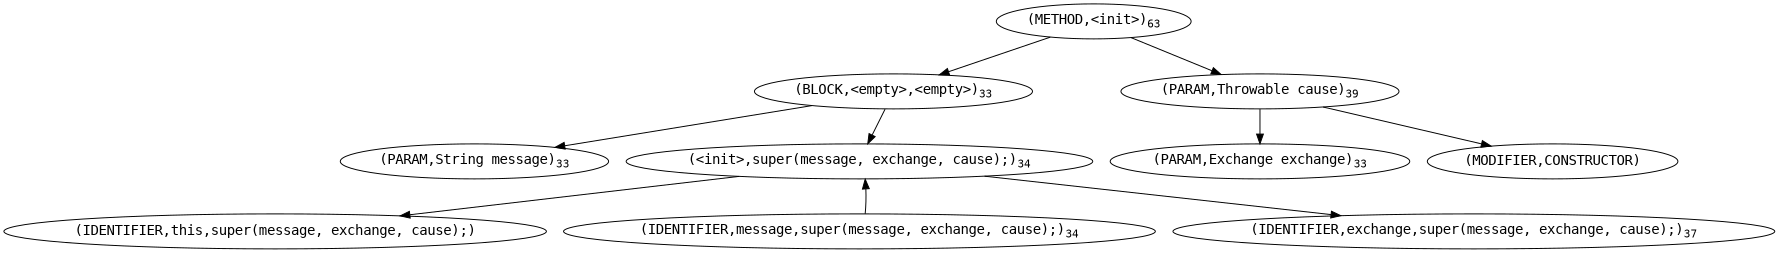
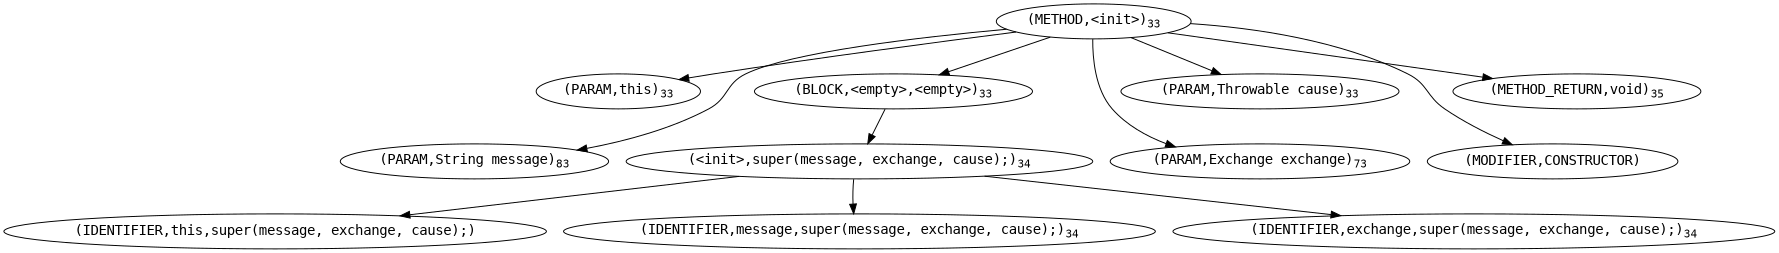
(1154, 20) -> (1154, 20)
(1352, 90) -> (1352, 90)
none -> (618, 91)
none -> (1577, 91)
(1260, 122) -> (1109, 105)
(1402, 125) -> (1350, 51)
(688, 126) -> (735, 81)
(563, 160) -> (563, 160)
(1361, 160) -> (1361, 160)
(866, 201) -> (853, 192)
(1691, 230) -> (1691, 230)
